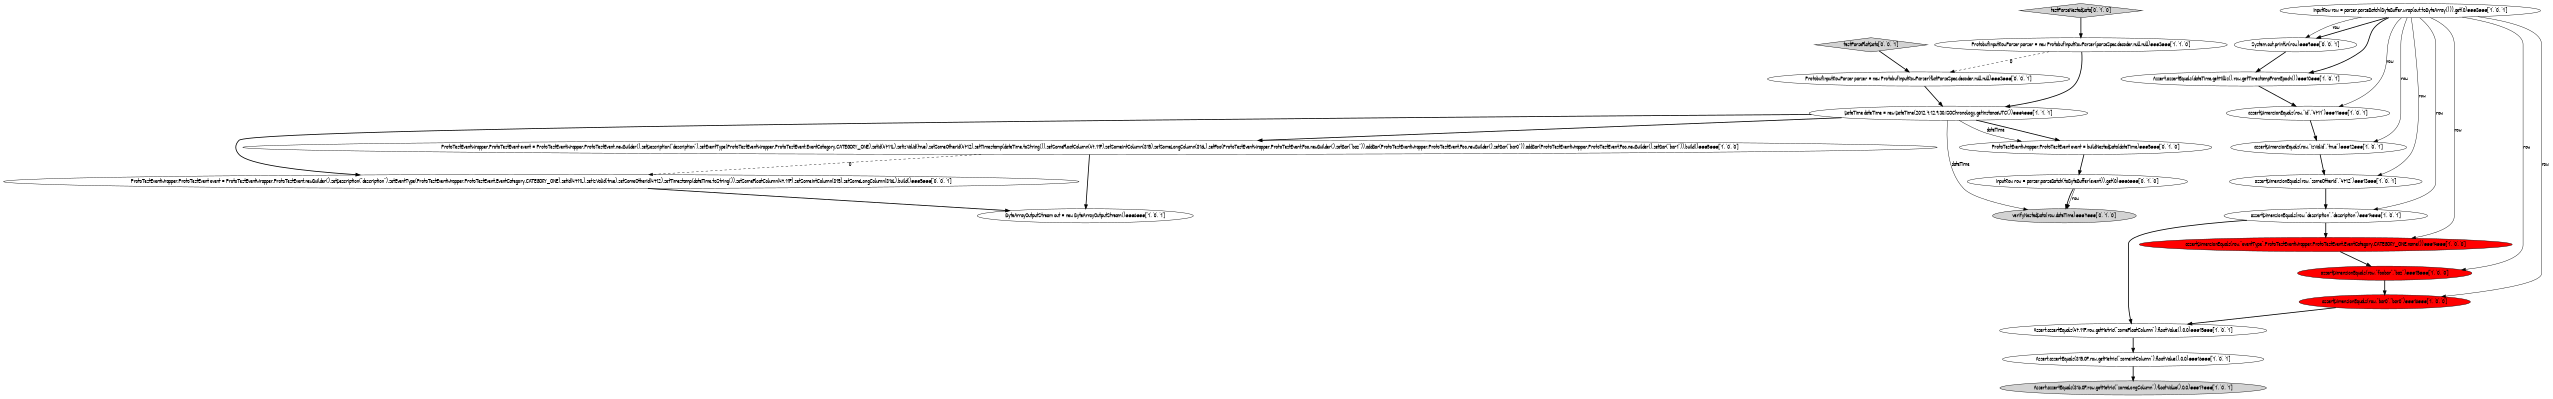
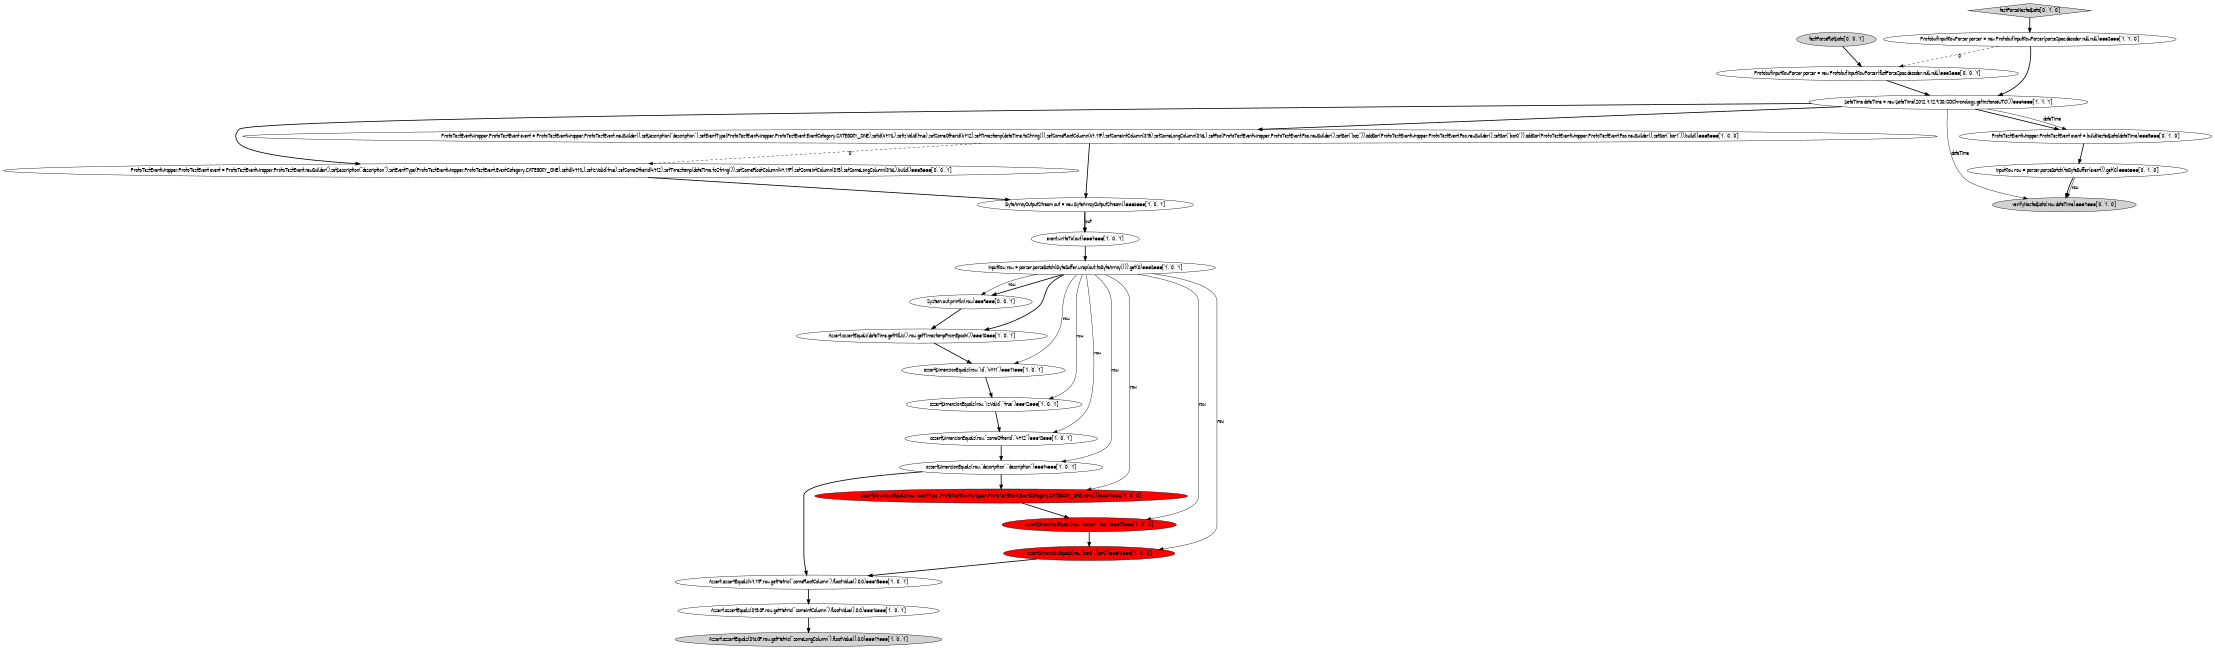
(1871, 45) -> (1836, 39)
none -> (1085, 239)
